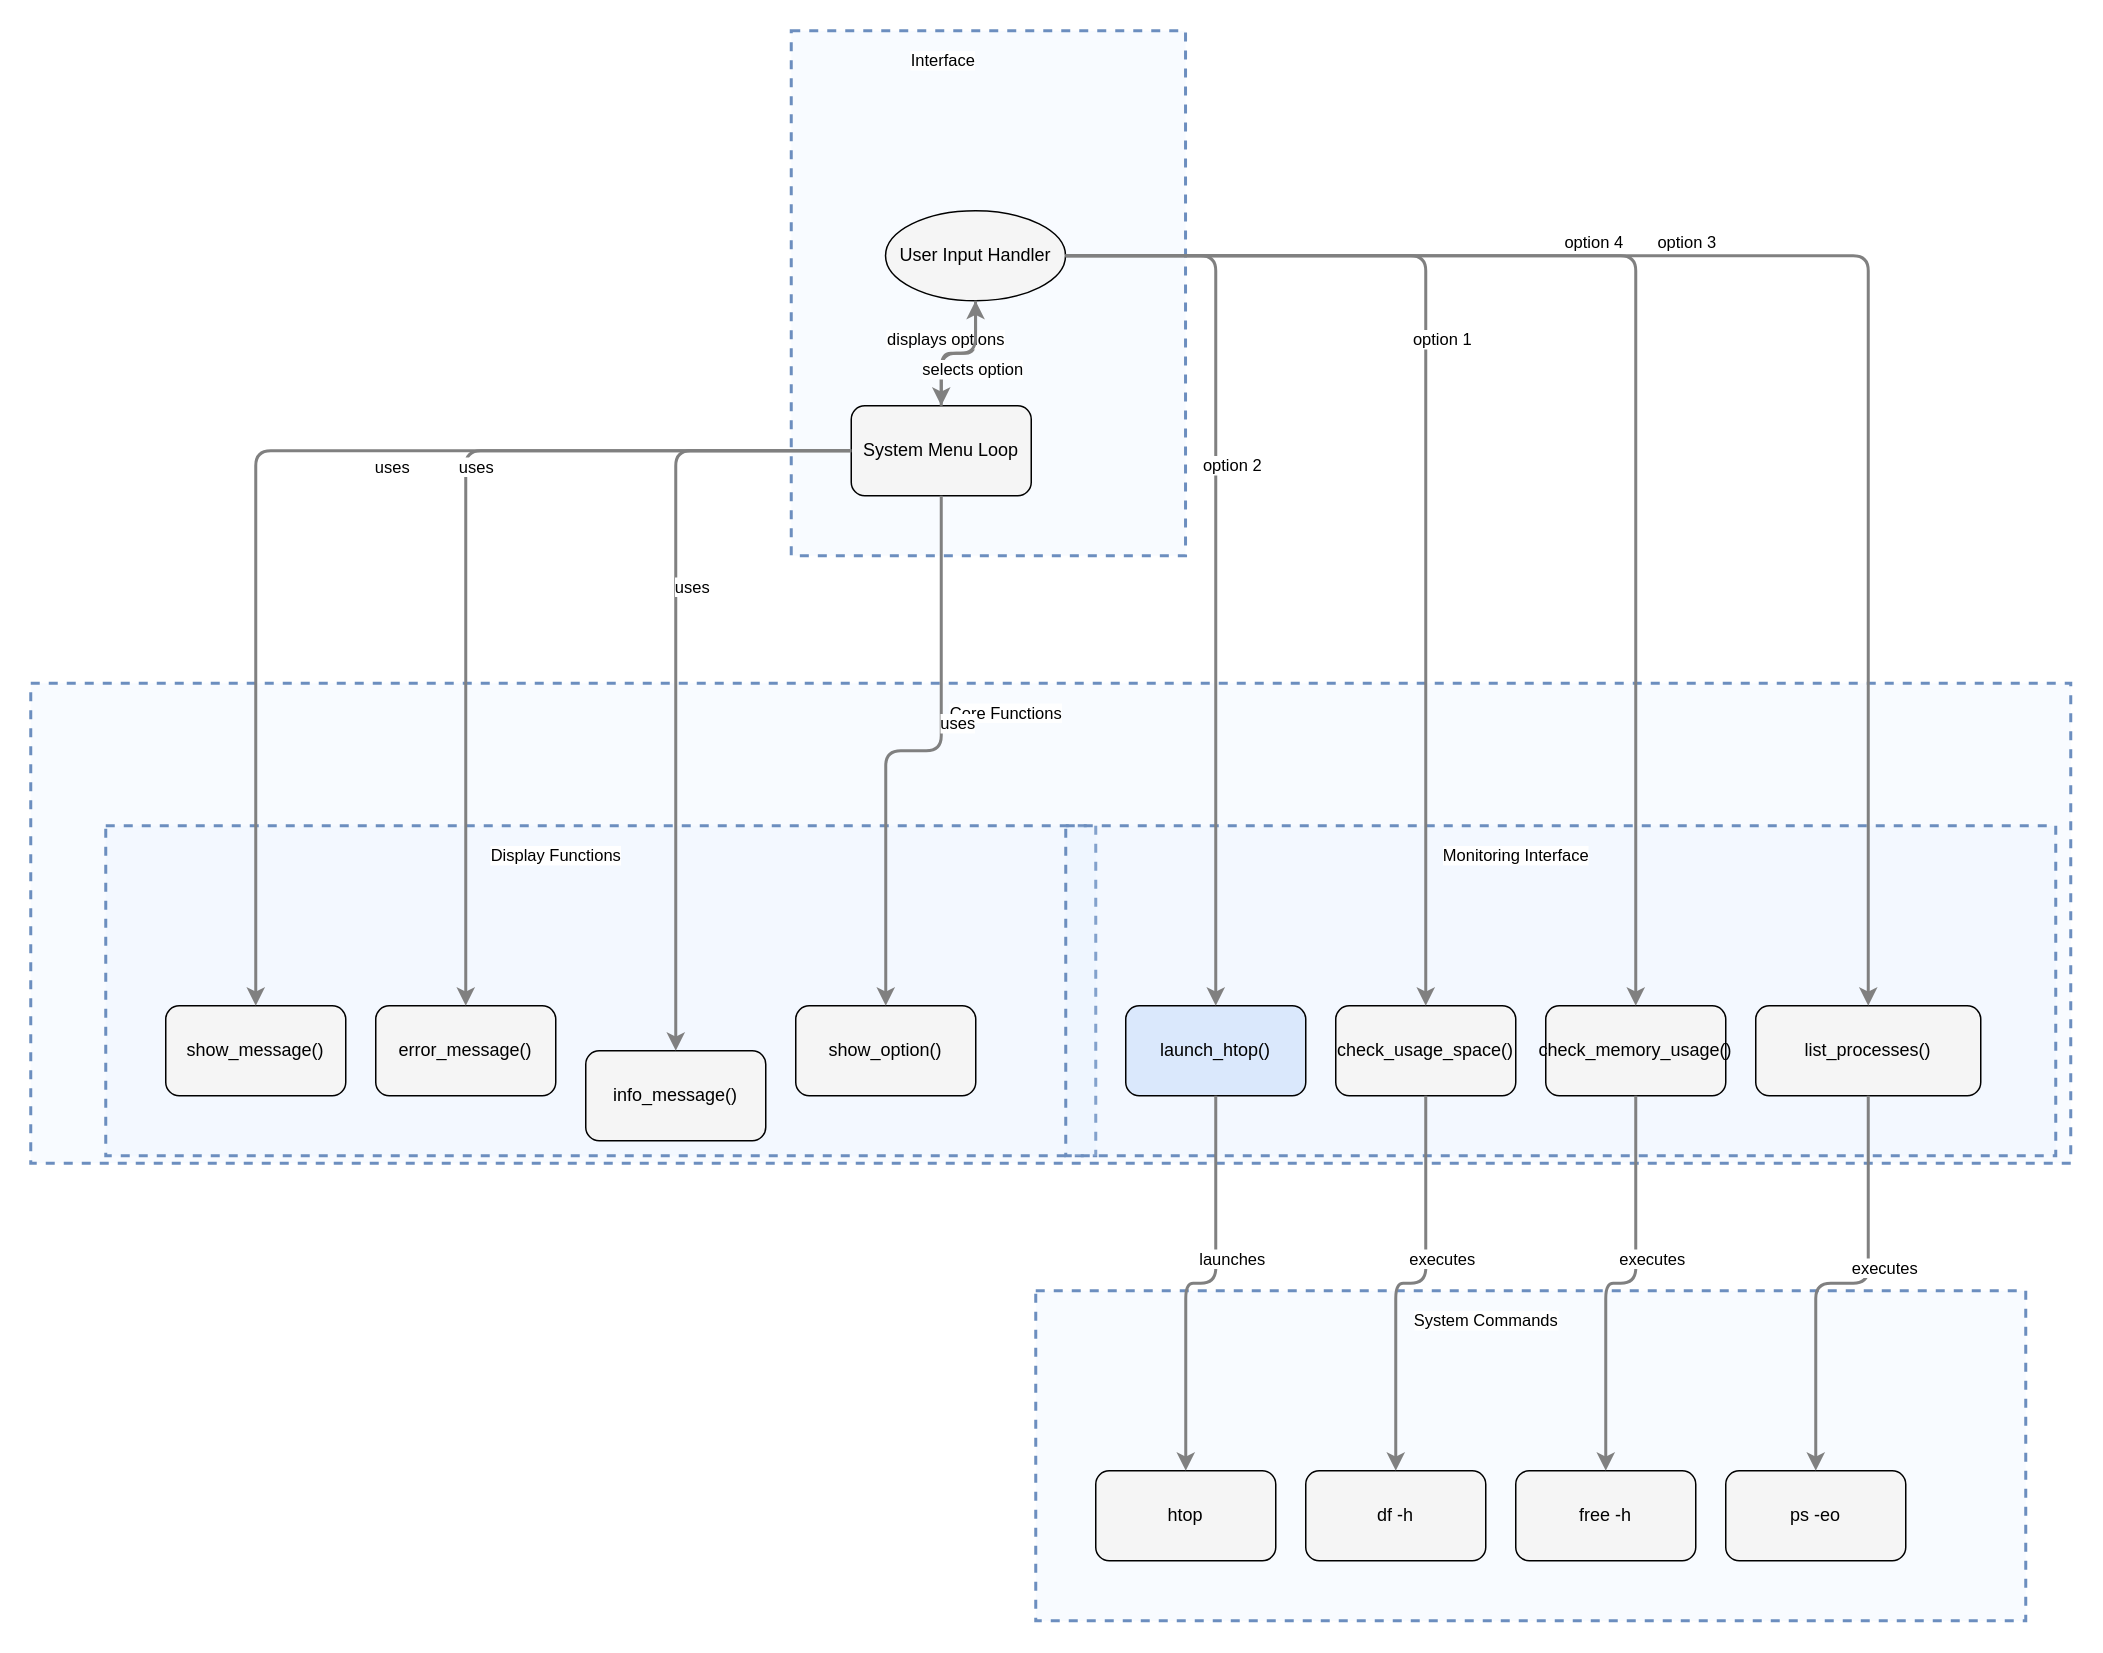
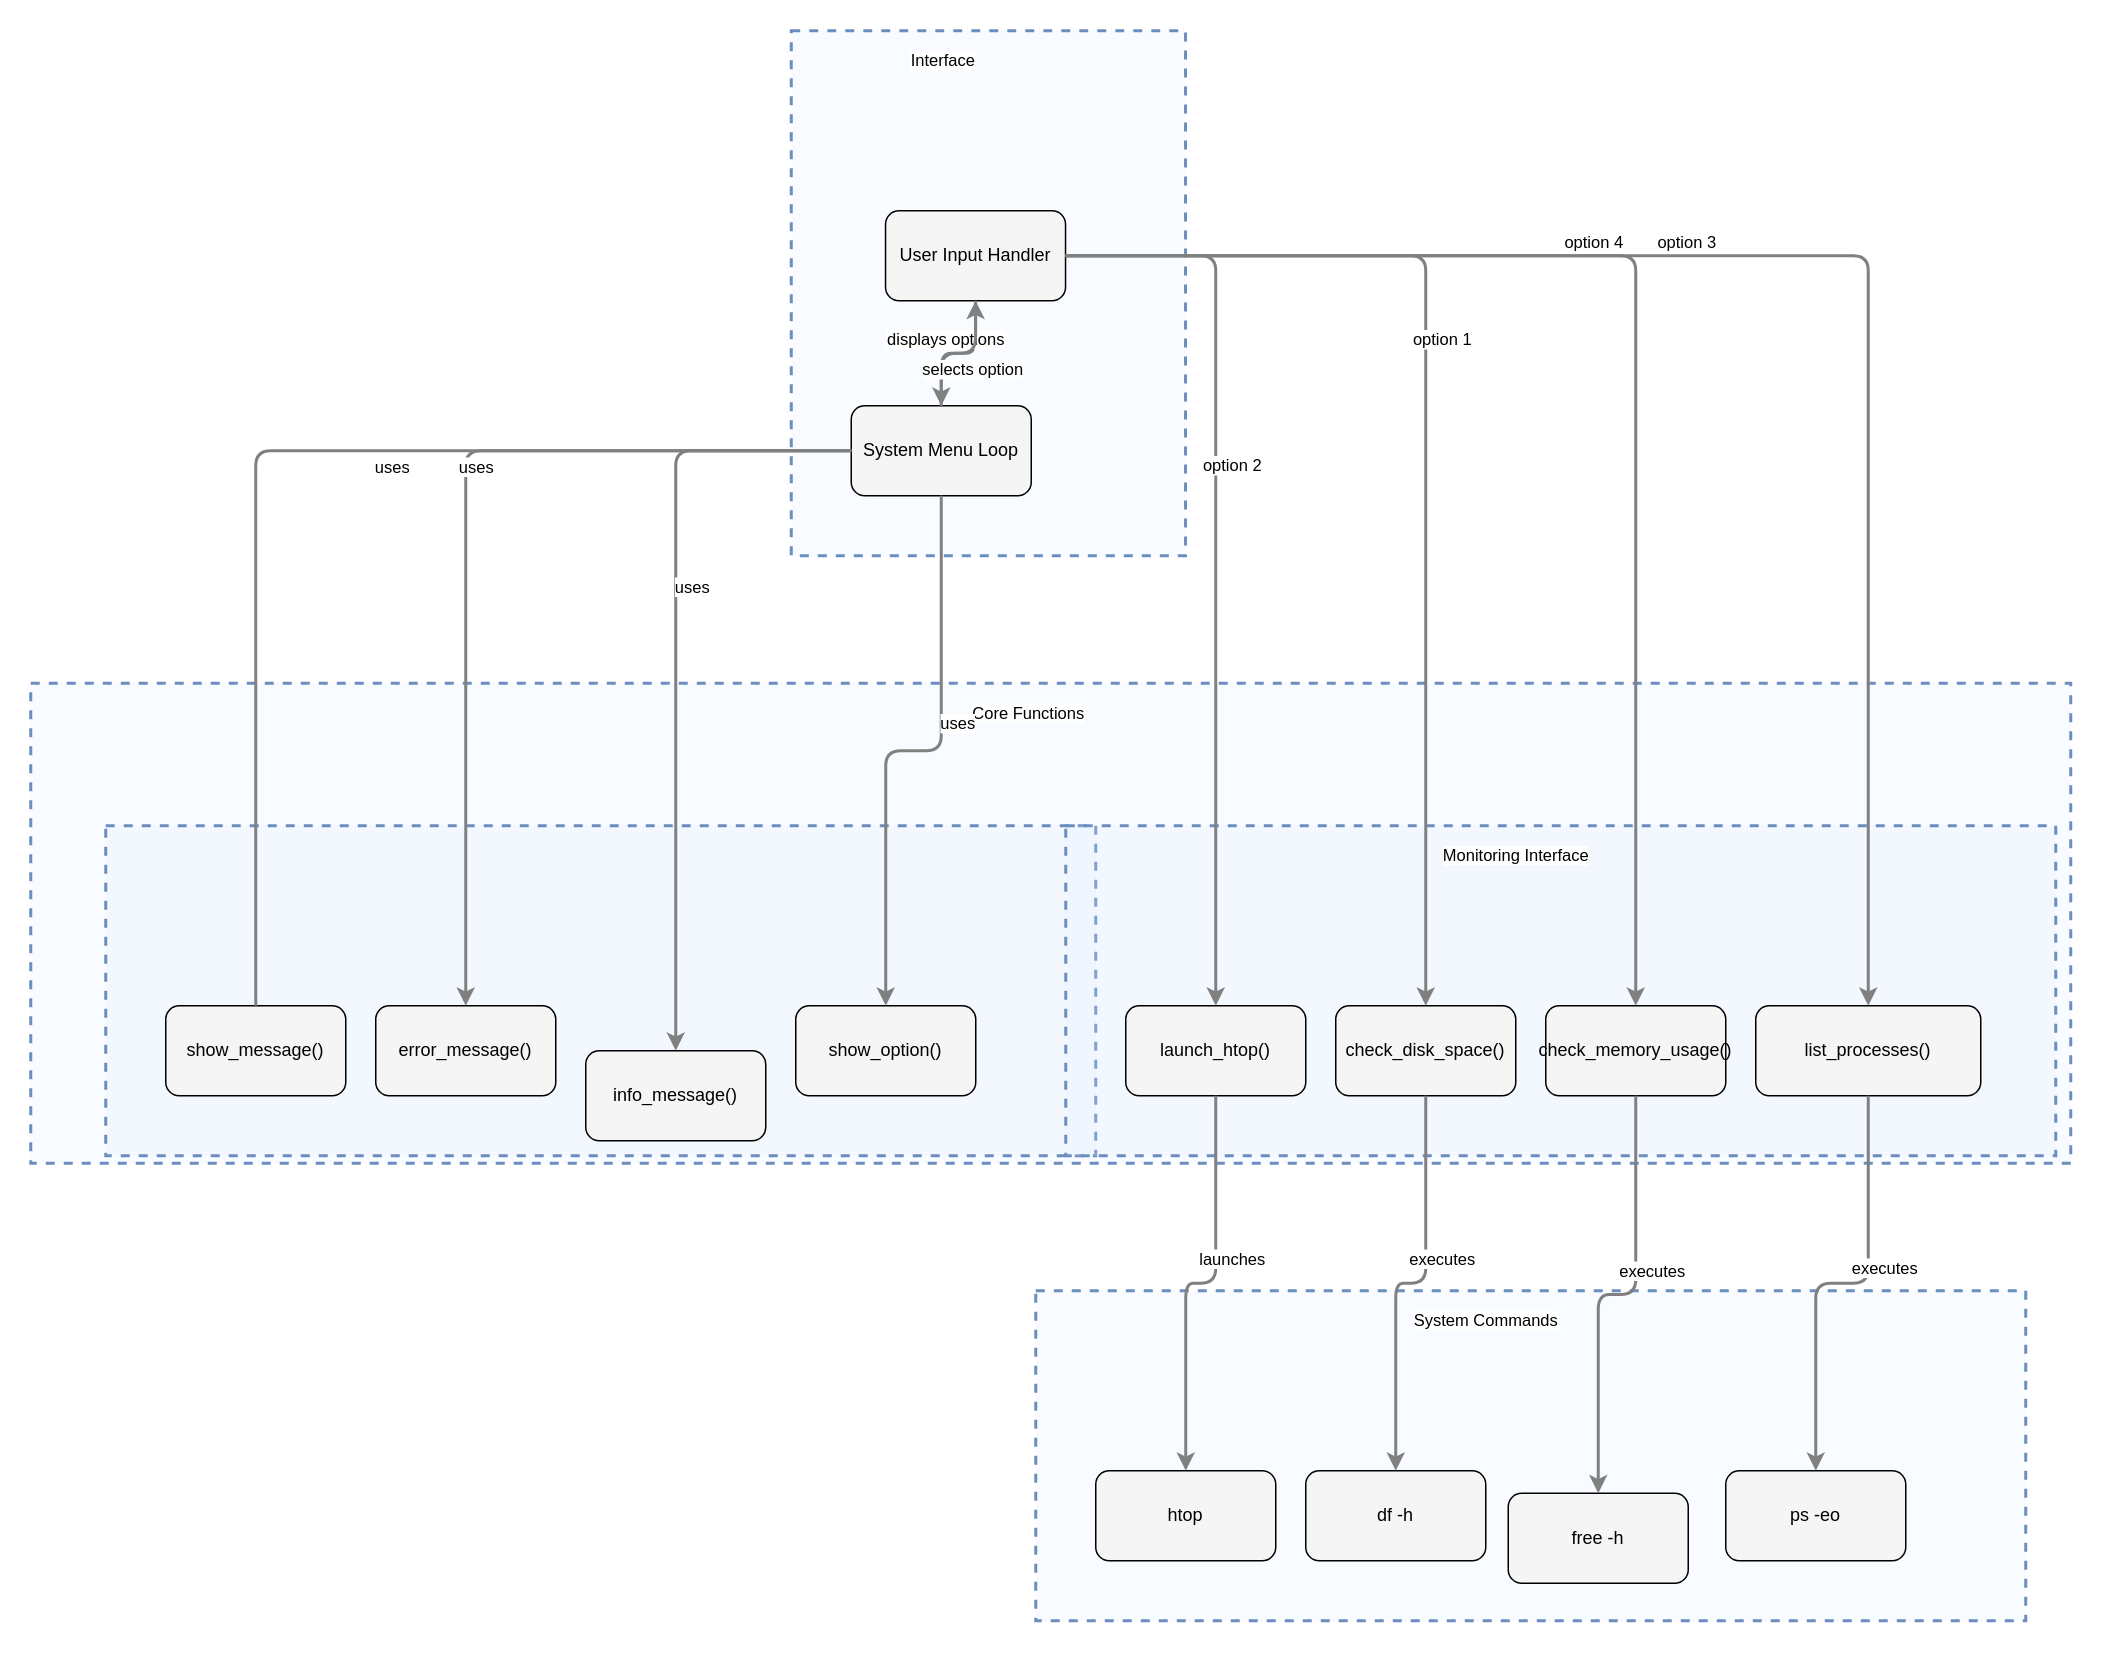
(976, 256) -> (976, 256)
(1006, 713) -> (1028, 713)
(556, 856) -> none
(256, 990) -> (256, 997)
(1216, 1051) -> (1216, 1051)
(1426, 1051) -> (1426, 1051)
(1606, 1516) -> (1598, 1538)
